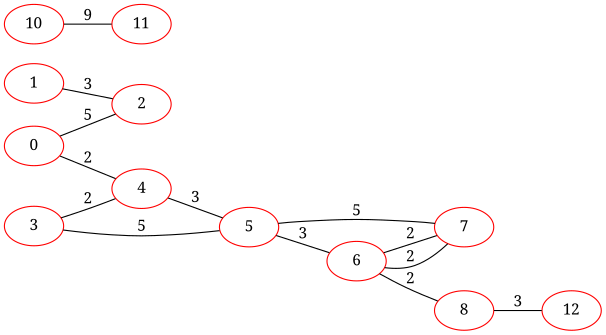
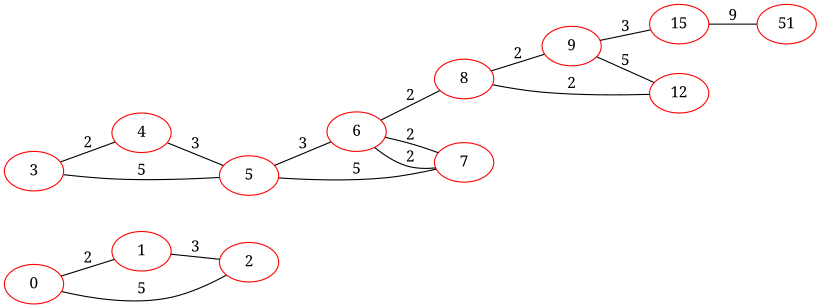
(34, 24) -> (679, 24)
(142, 24) -> (787, 24)
none -> (572, 46)
(88, 167) -> (88, 268)
(518, 302) -> (572, 84)
